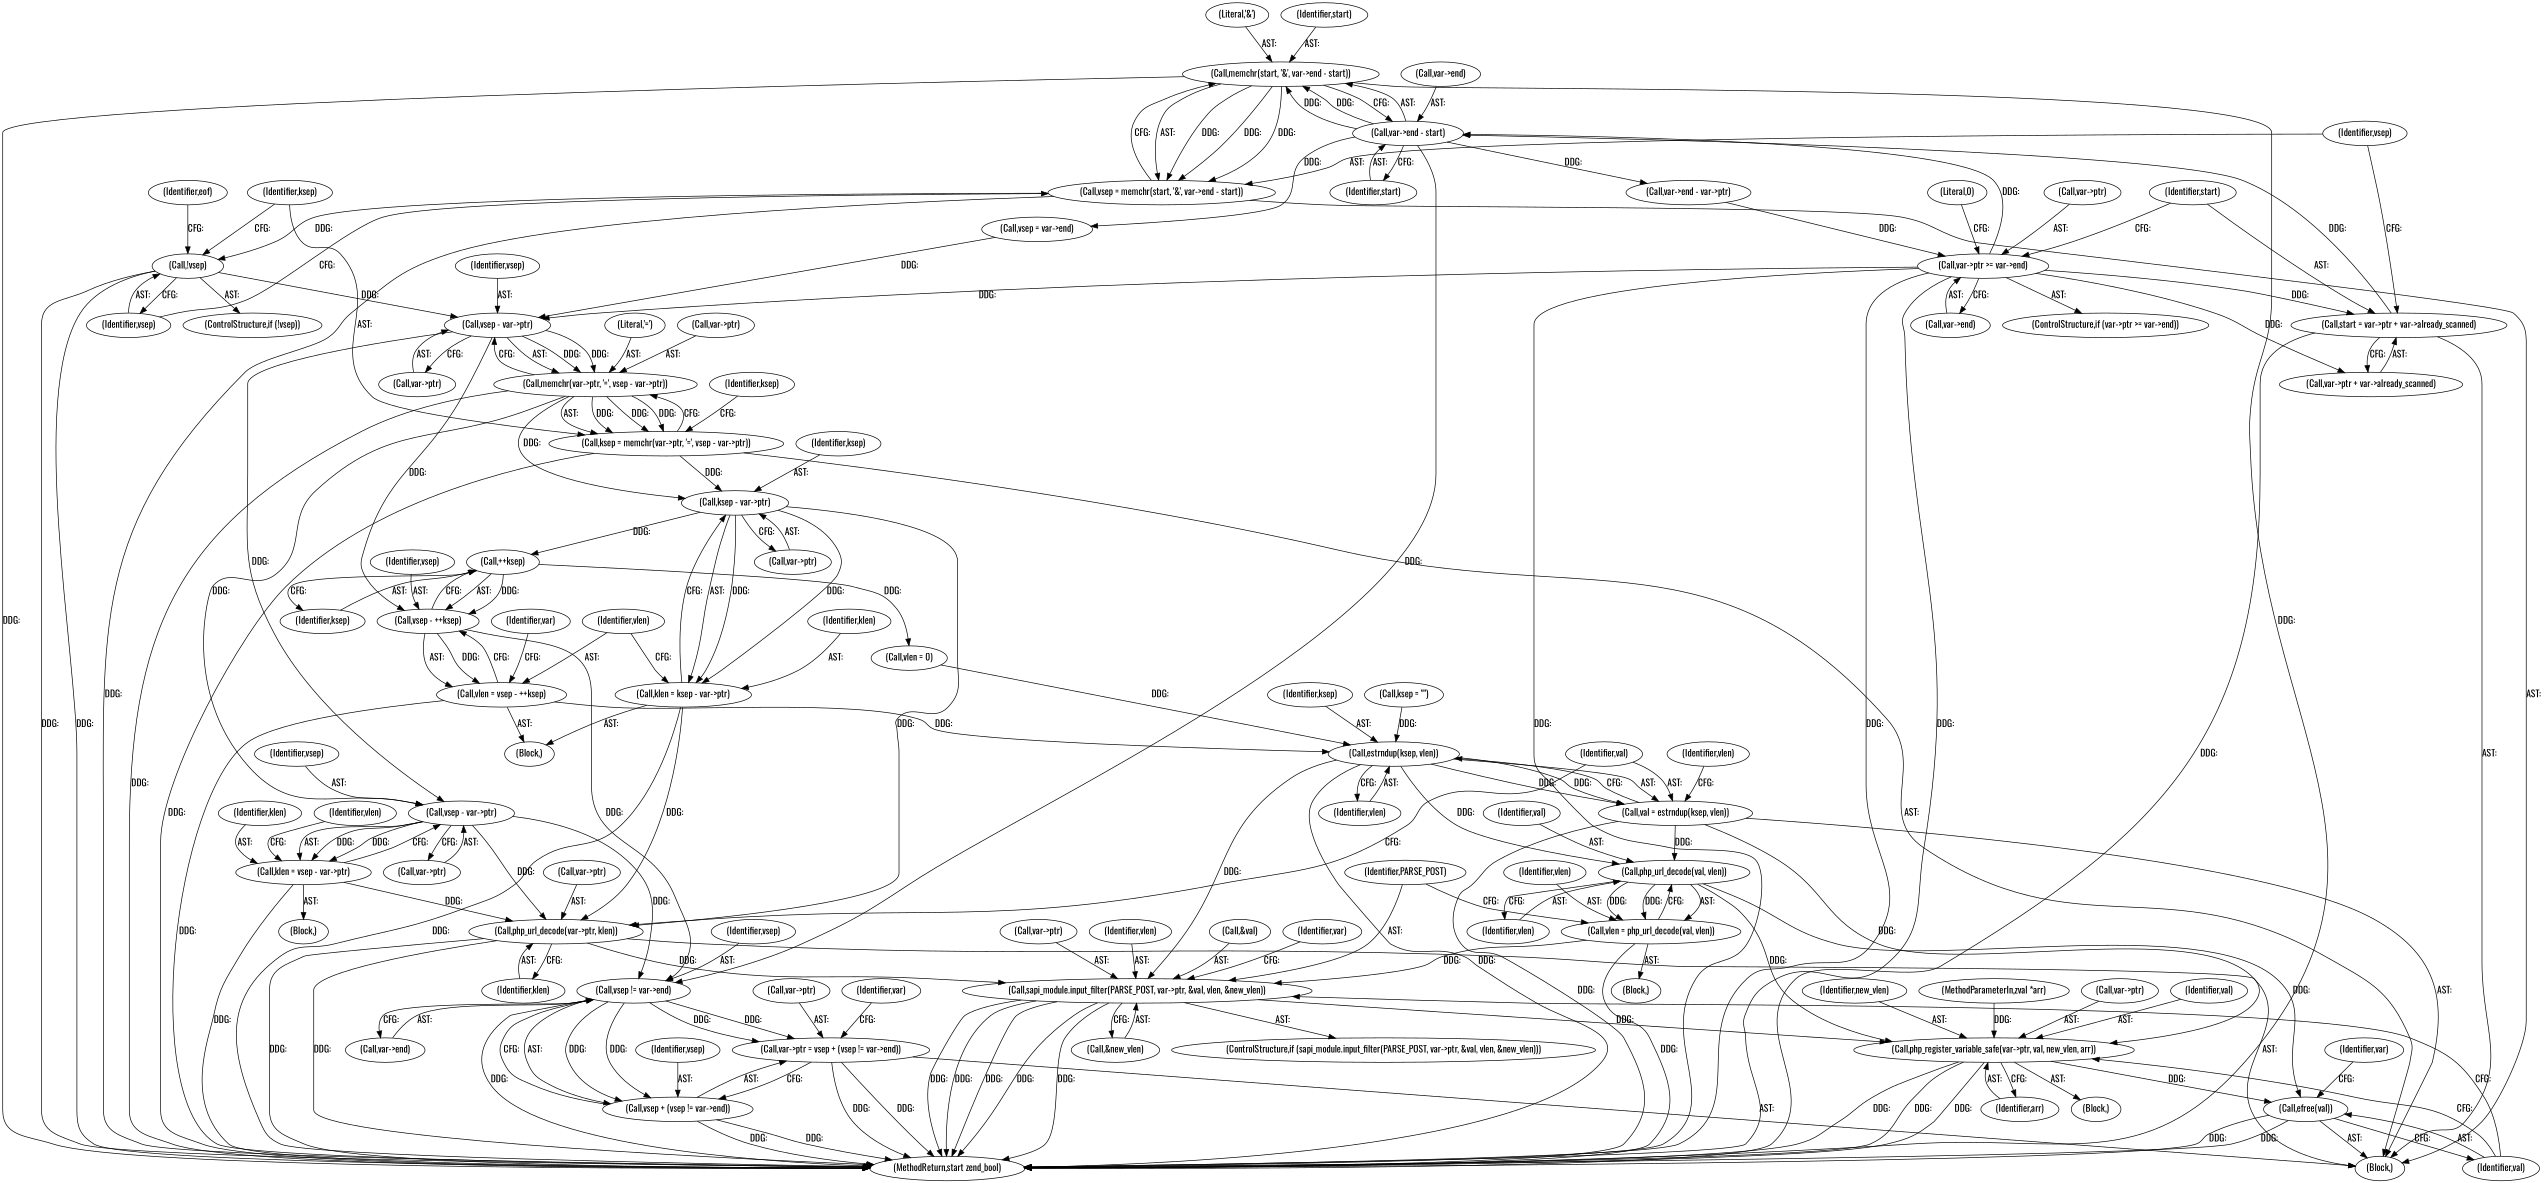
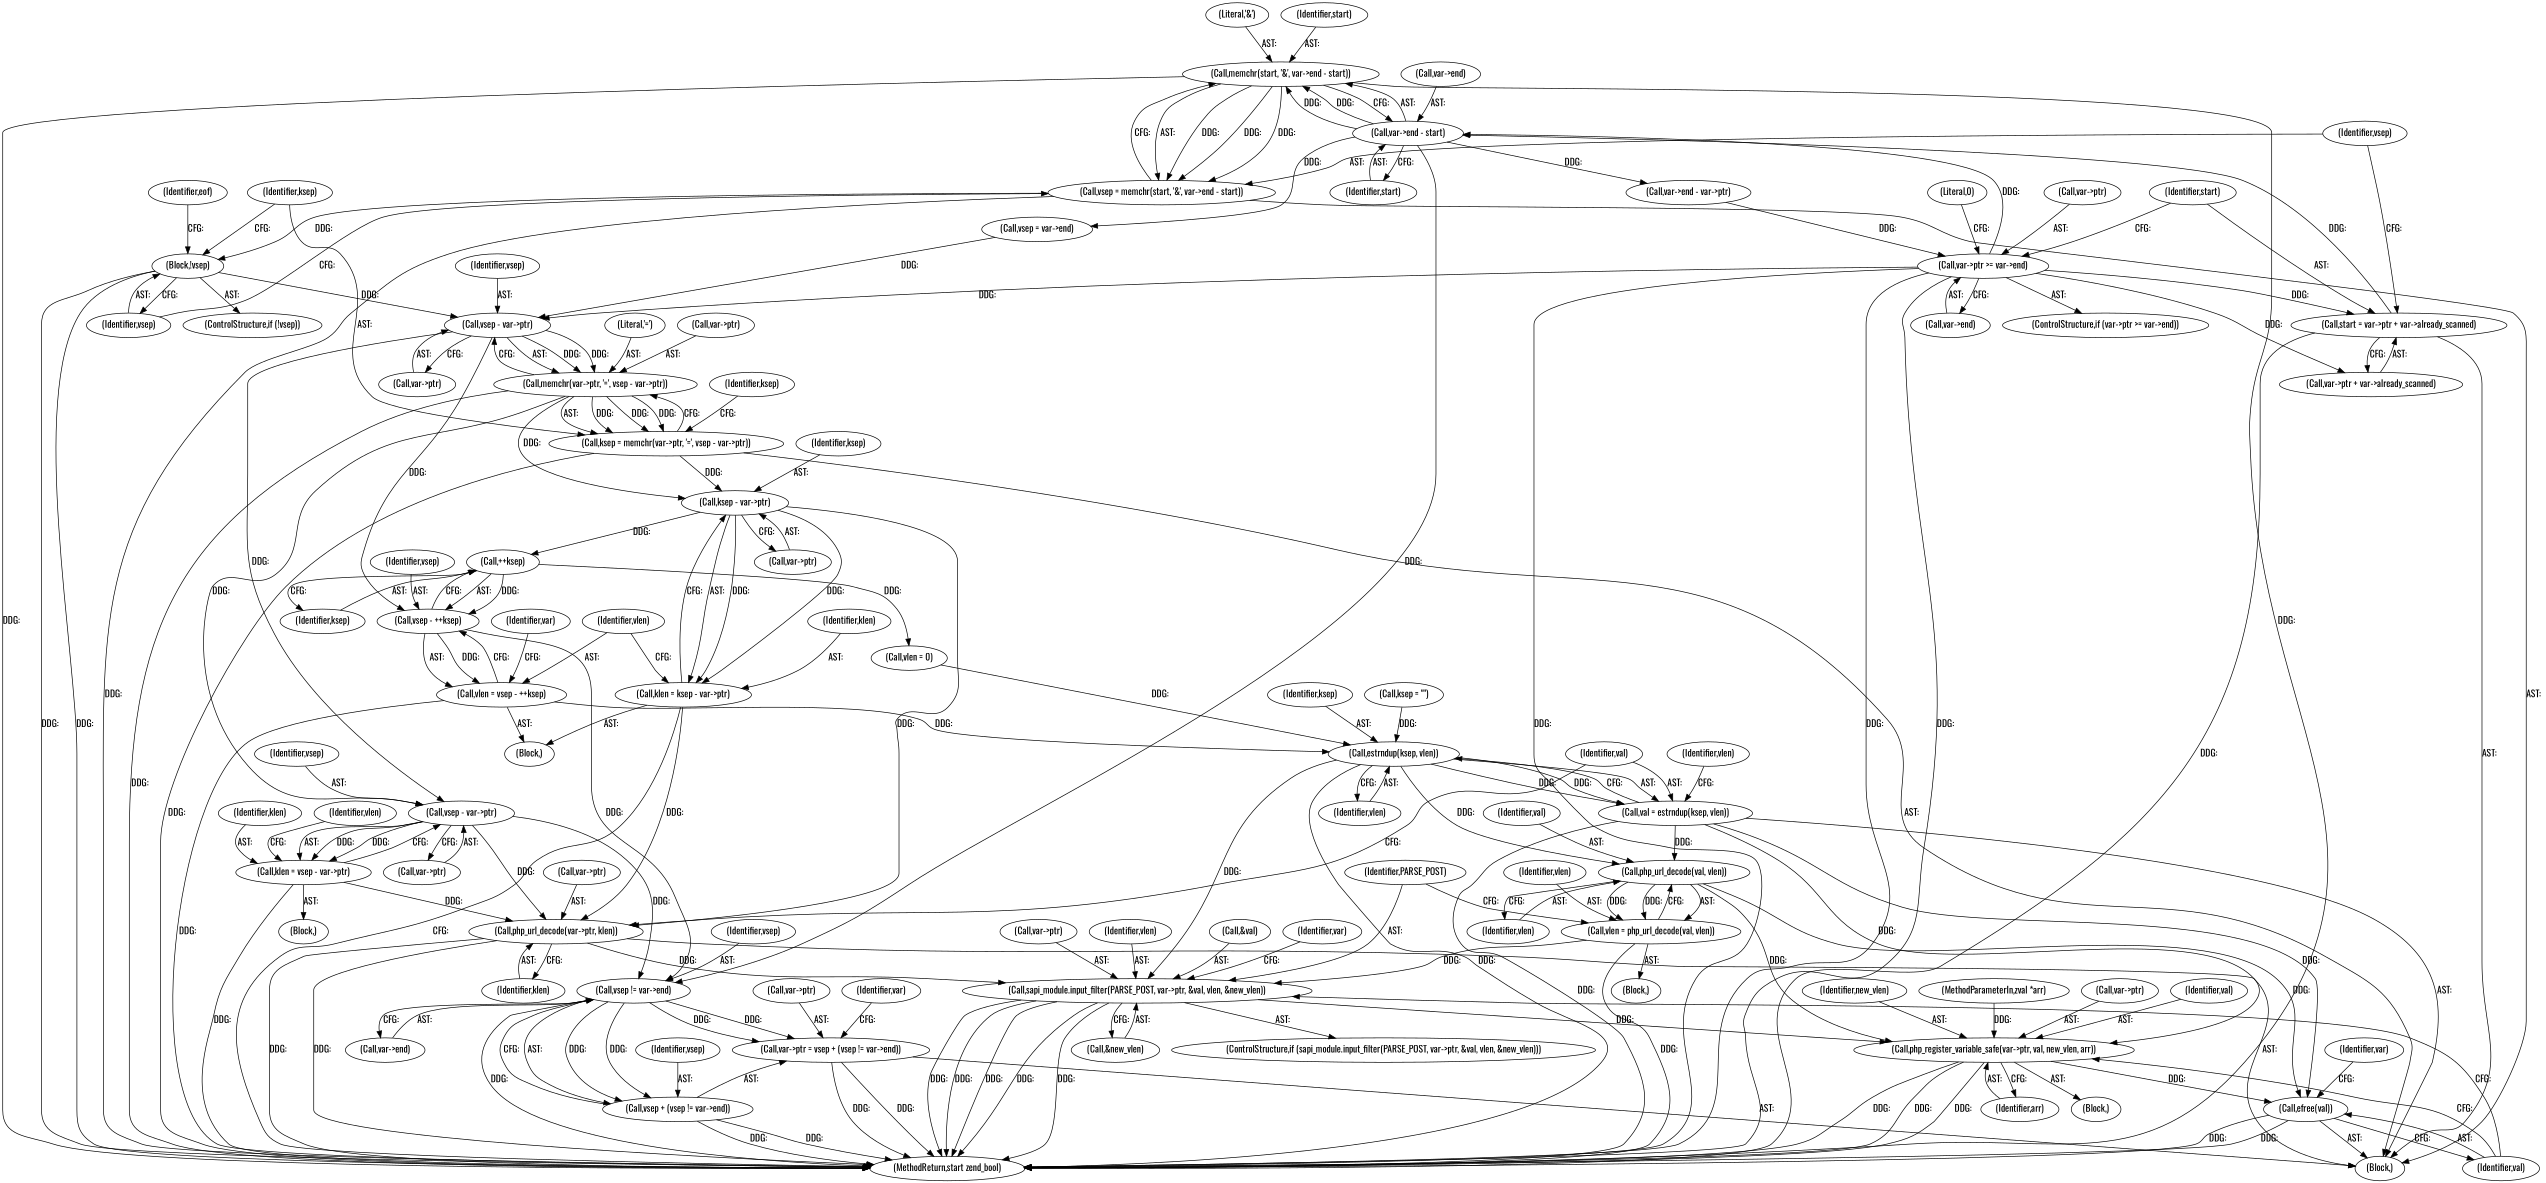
(188, 266) -> (188, 266)
none -> (2067, 922)
(442, 932) -> (442, 932)
(769, 1082) -> none
